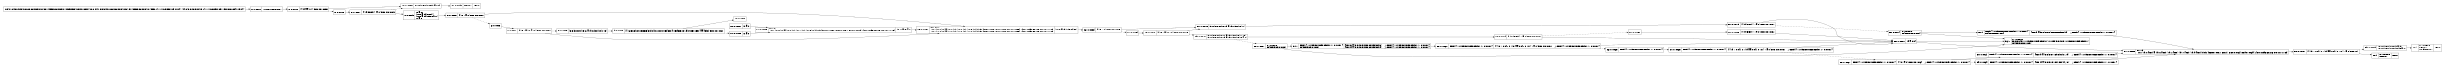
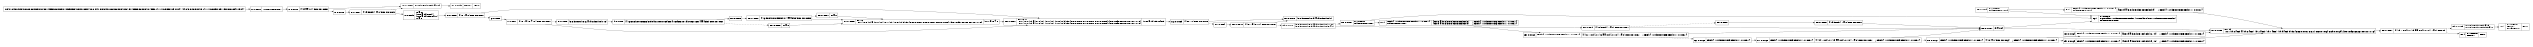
none -> (779, 18)
(1751, 25) -> none
